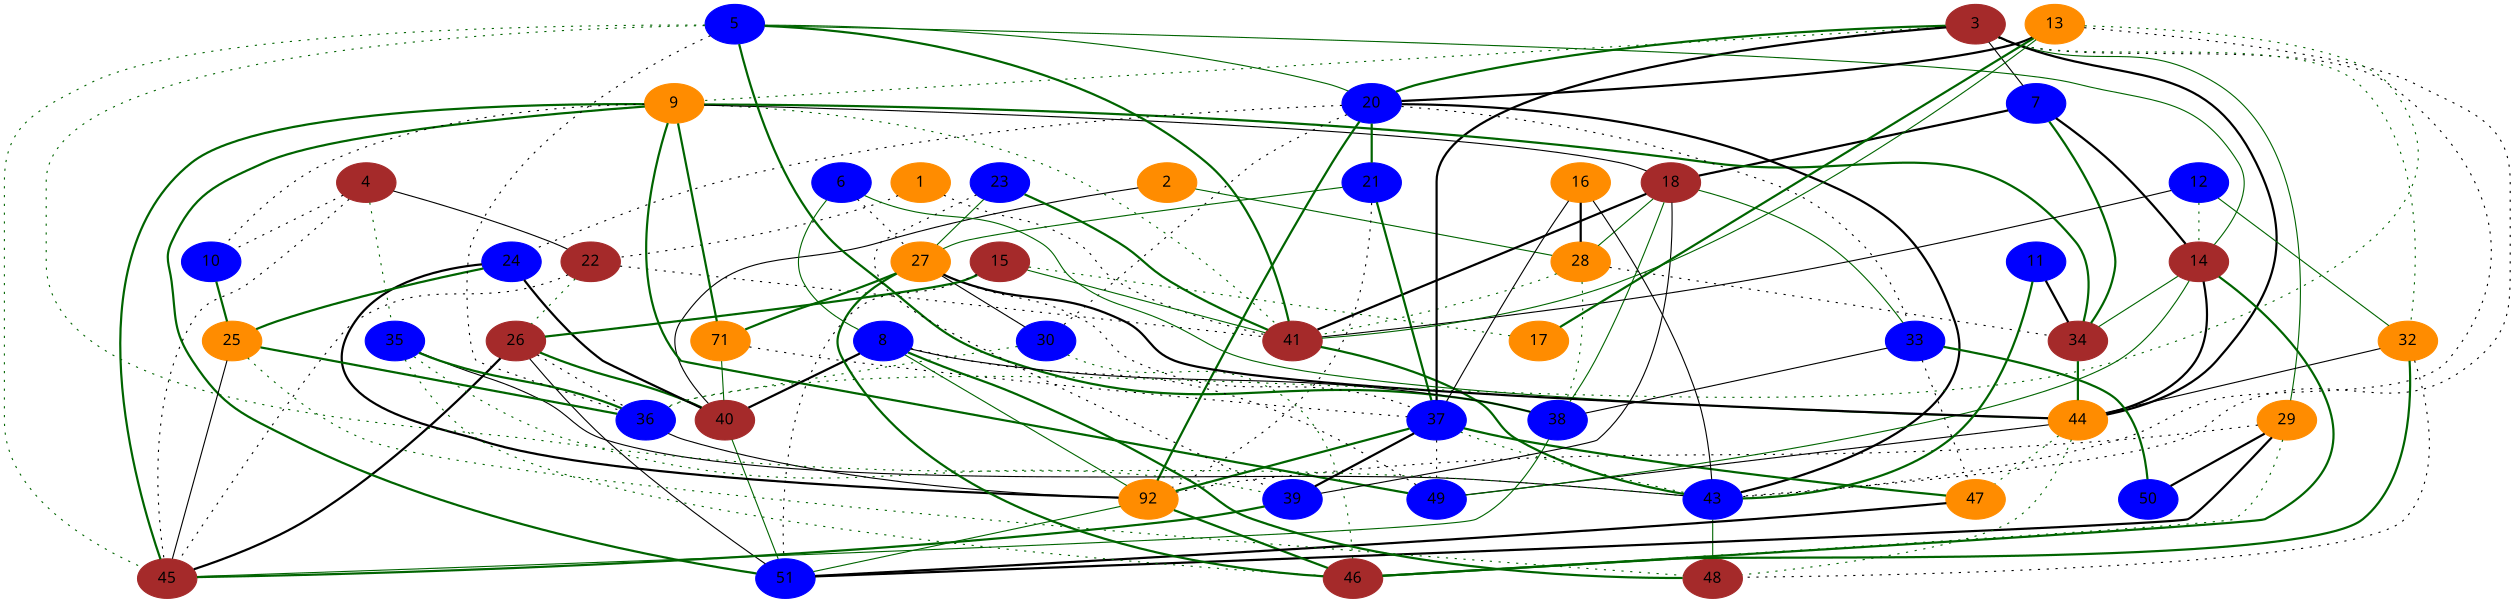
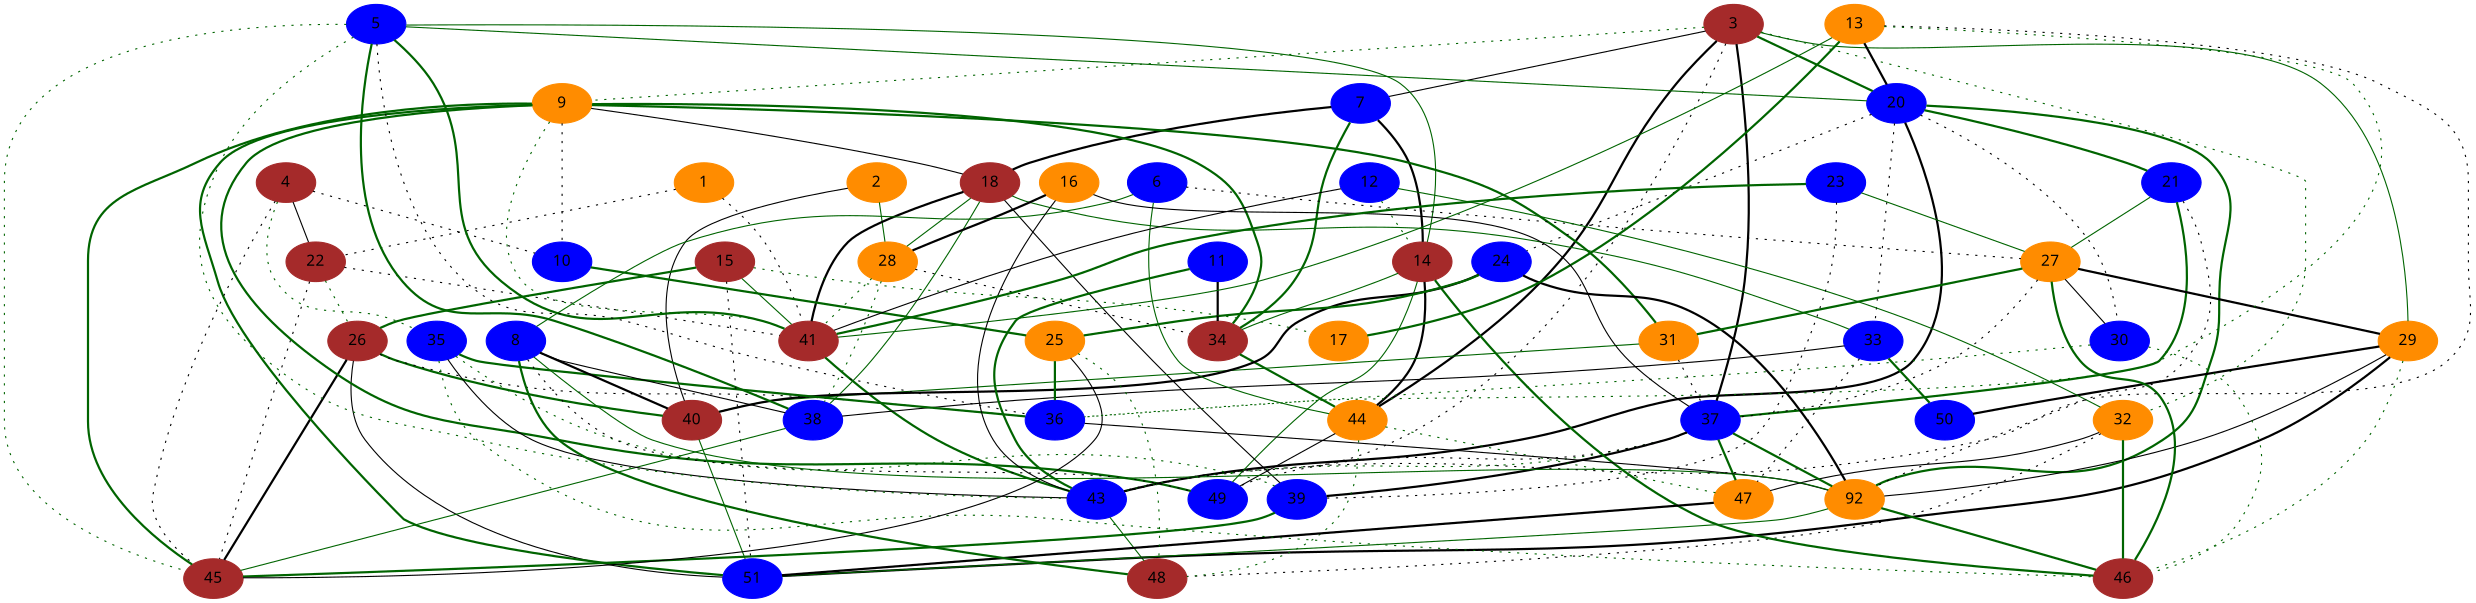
(721, 341) -> (1669, 341)
(2243, 381) -> (1902, 467)
(1484, 394) -> (2229, 301)
(1690, 455) -> (2157, 452)
